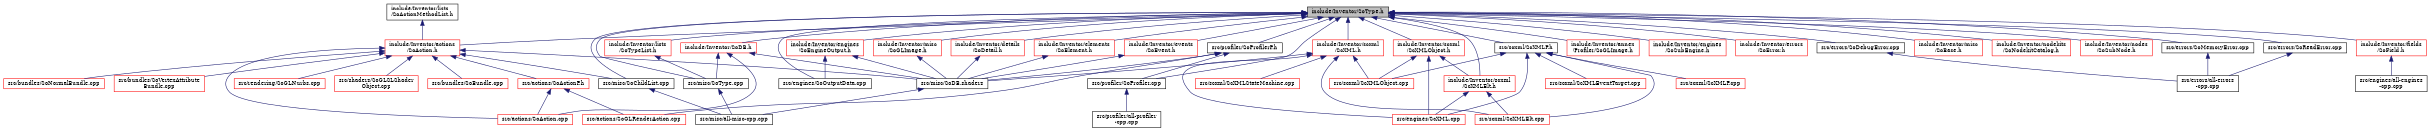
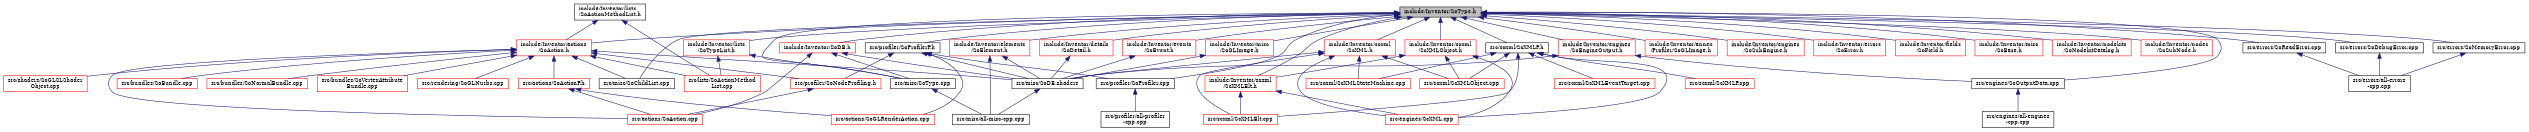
(2391, 69) -> (2018, 103)
none -> (1413, 71)
none -> (722, 84)
none -> (836, 84)
(688, 103) -> (990, 88)
